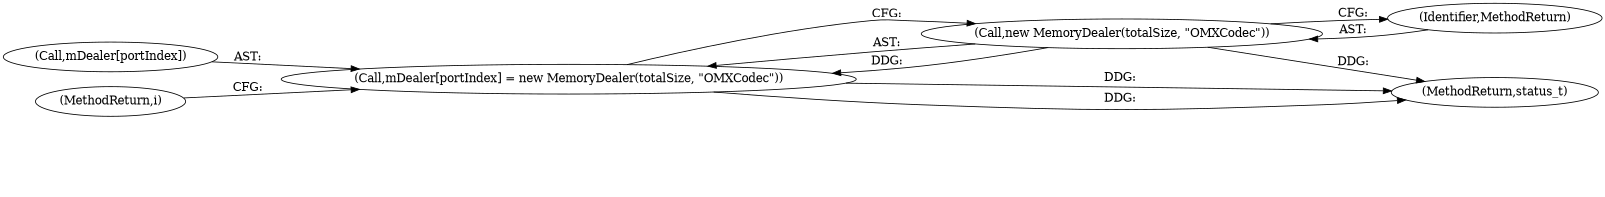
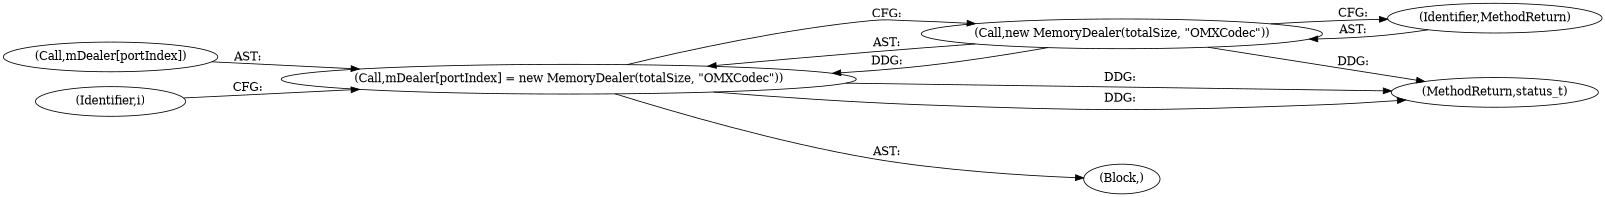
(111, 101) -> (111, 101)
none -> (1122, 179)
